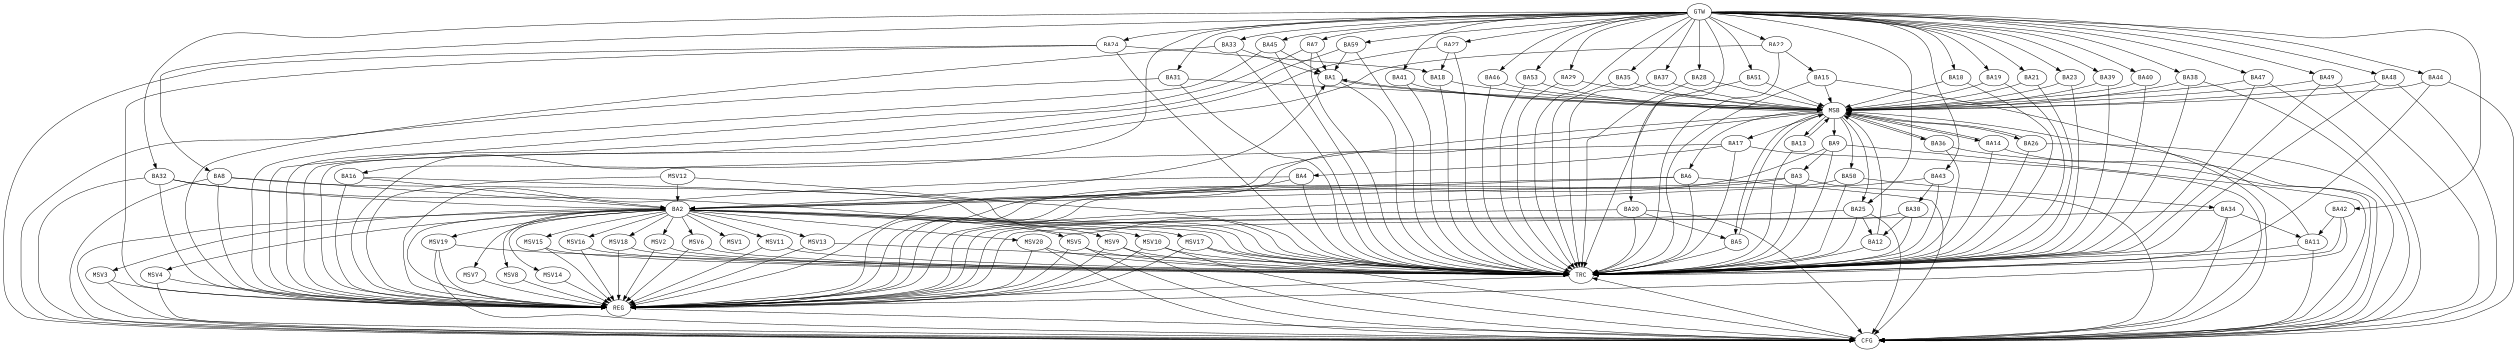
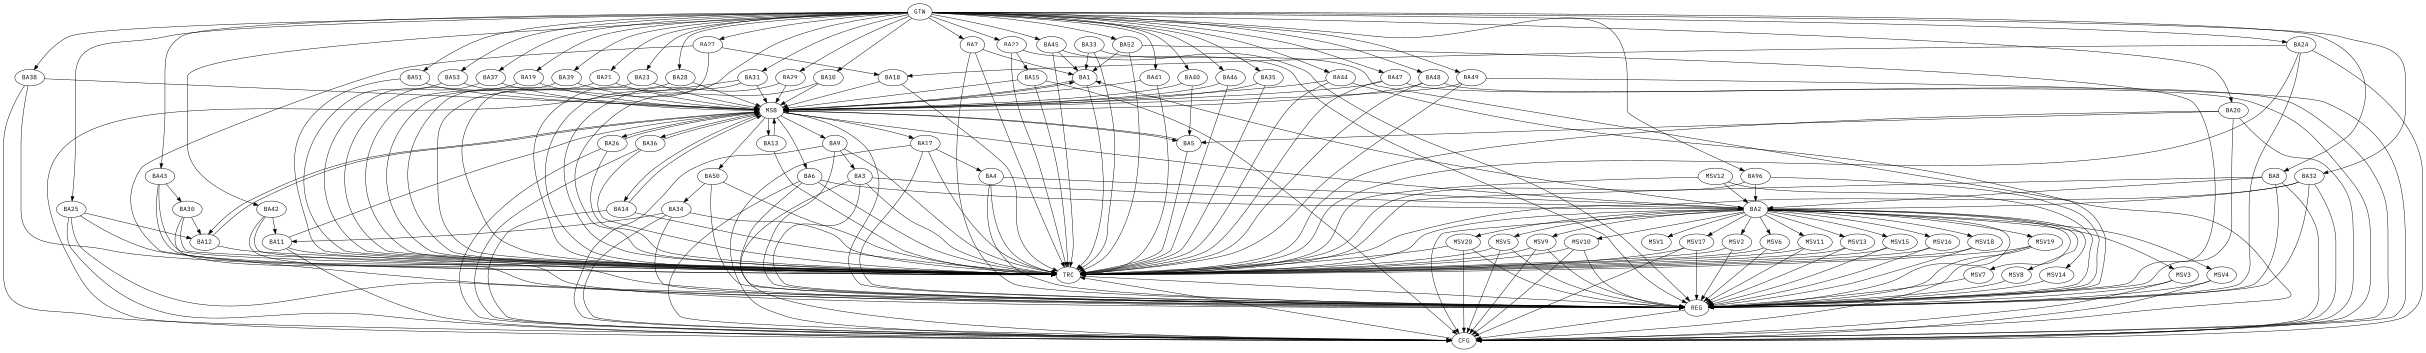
(1410, 22) -> none
(1351, 45) -> (1127, 45)
(1866, 154) -> (477, 143)
(349, 176) -> (1756, 176)
(2074, 246) -> (1191, 110)
